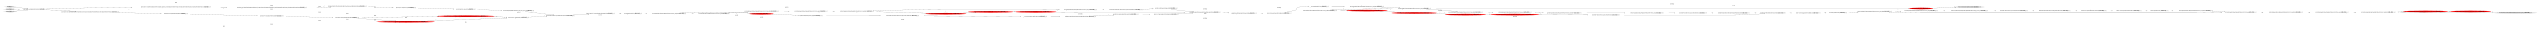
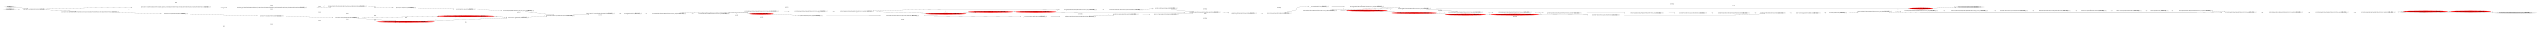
(10, 12) -> none
